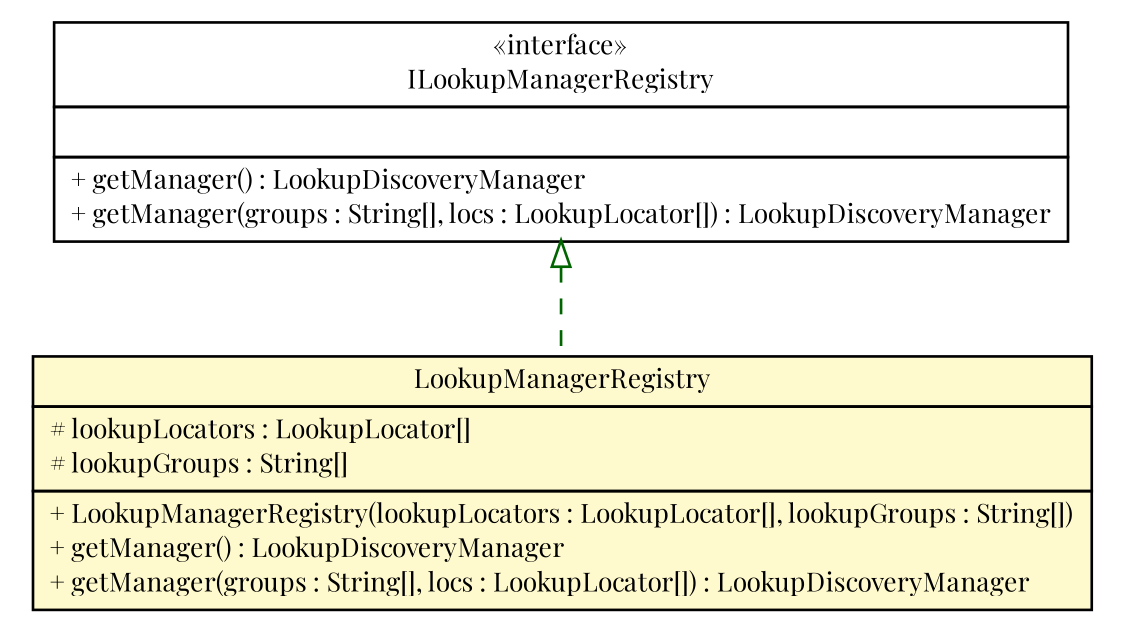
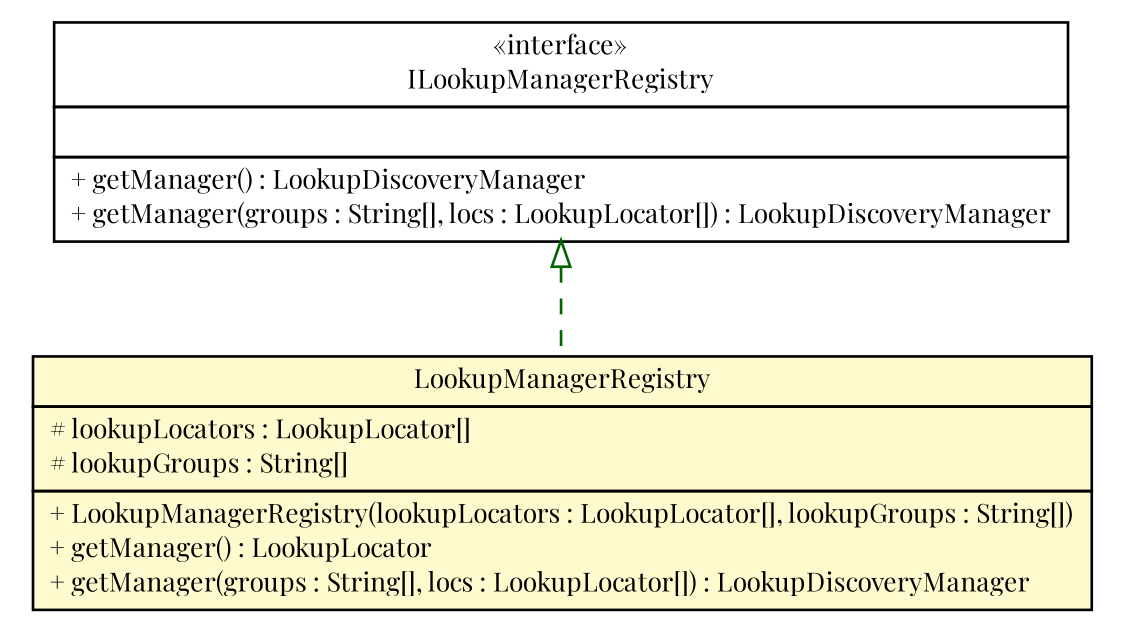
(308, 549) -> (242, 549)
